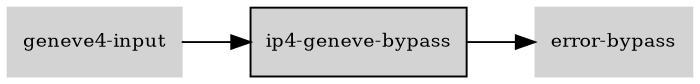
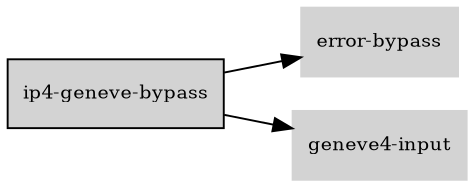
(206, 42) -> (249, 120)
